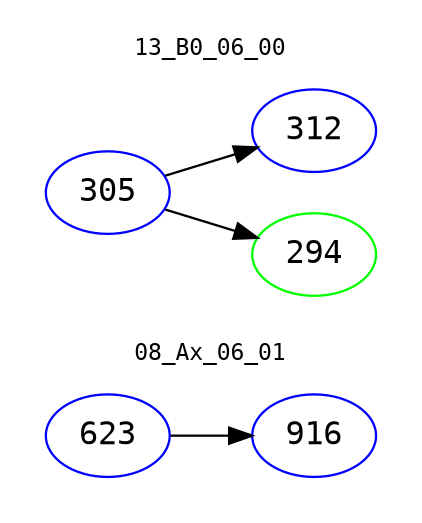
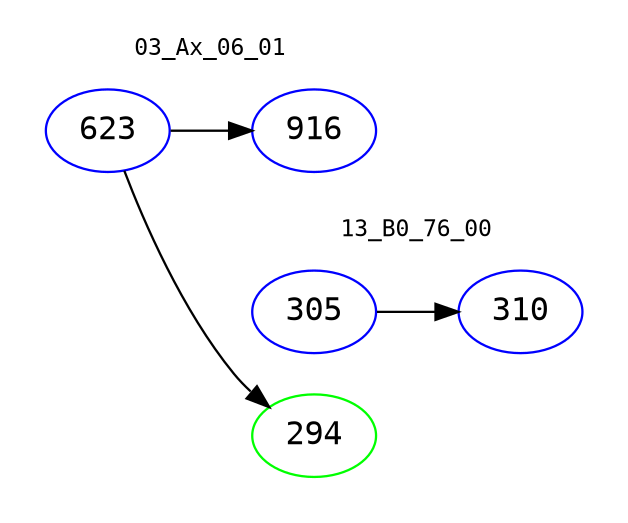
(211, 49) -> (417, 230)
(314, 131) -> (521, 312)
(200, 220) -> (177, 287)
(211, 354) -> (211, 49)
